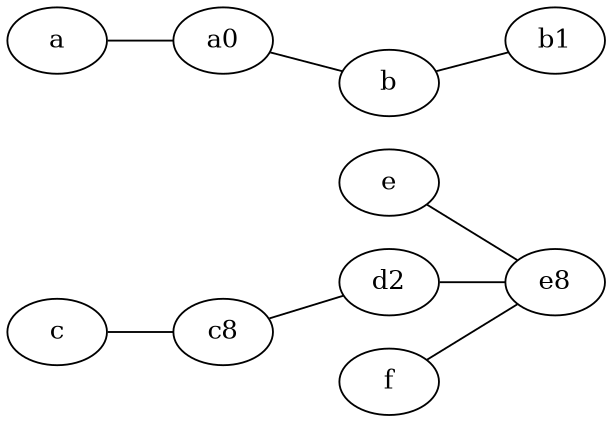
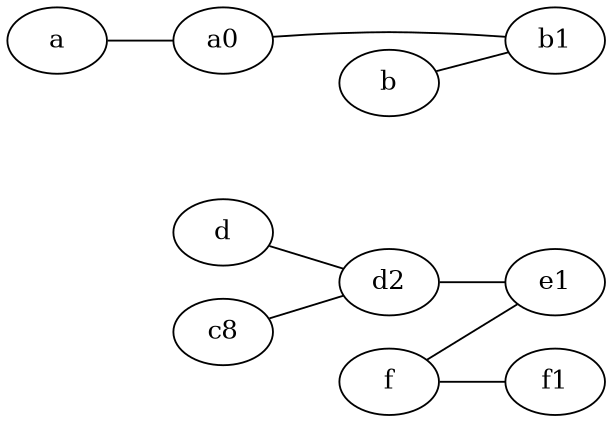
(306, 62) -> (389, 32)
(389, 183) -> none
none -> (223, 232)
(555, 282) -> (555, 282)
(57, 332) -> none
none -> (555, 382)
